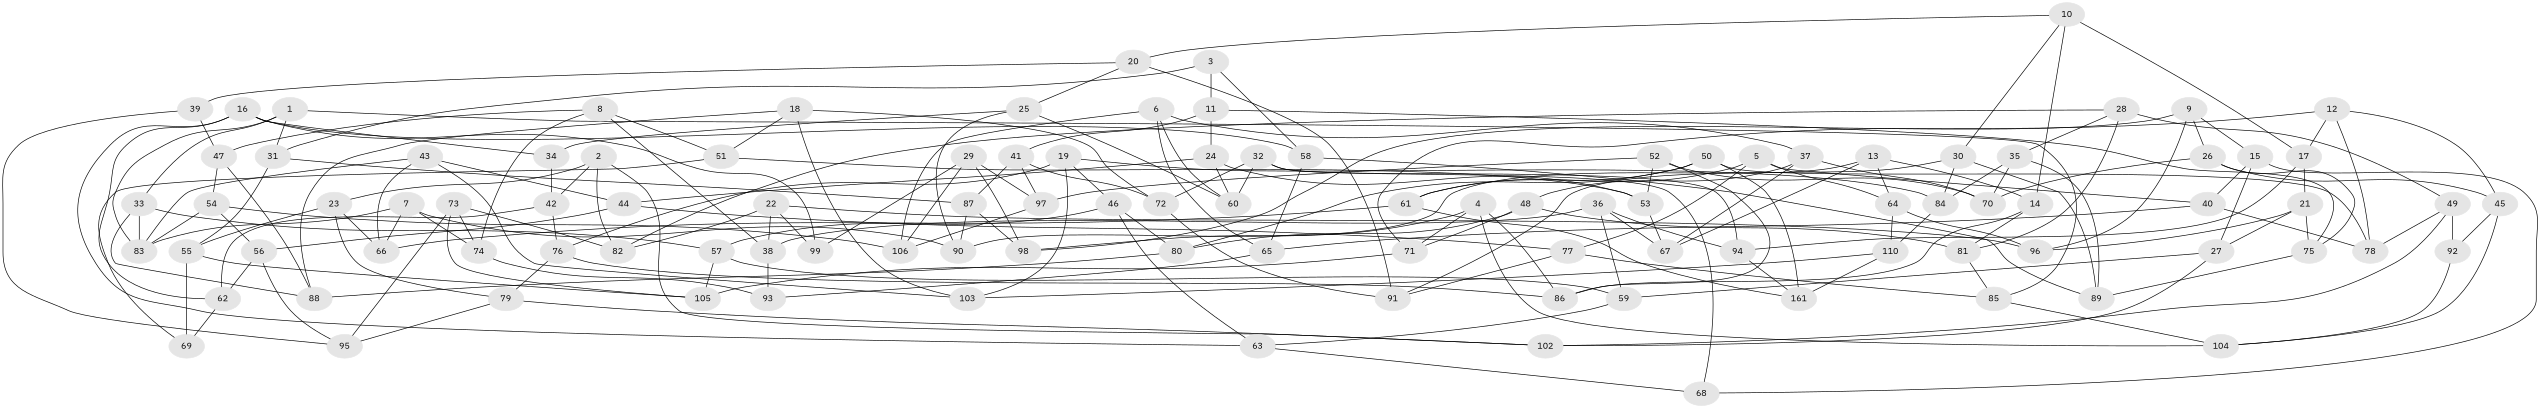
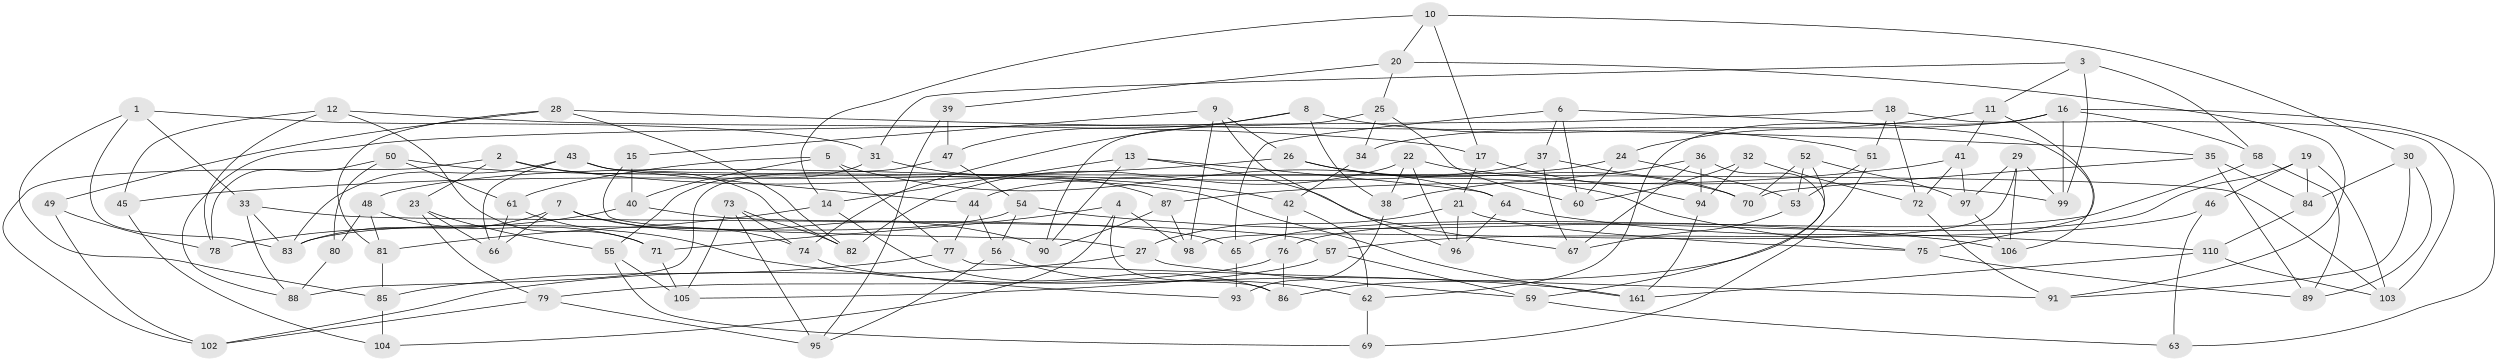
none -> (2085, 134)
(1145, 228) -> none
(2453, 251) -> none
(1701, 394) -> none
